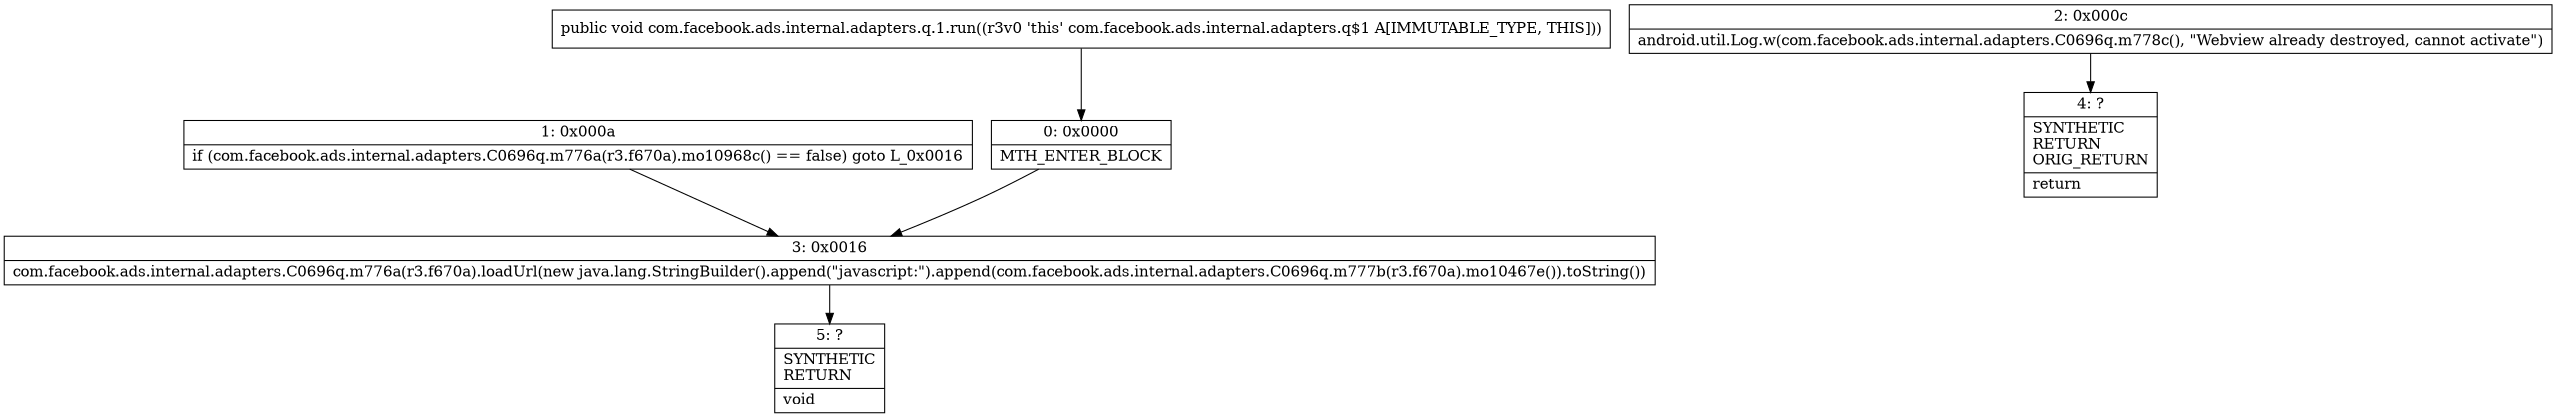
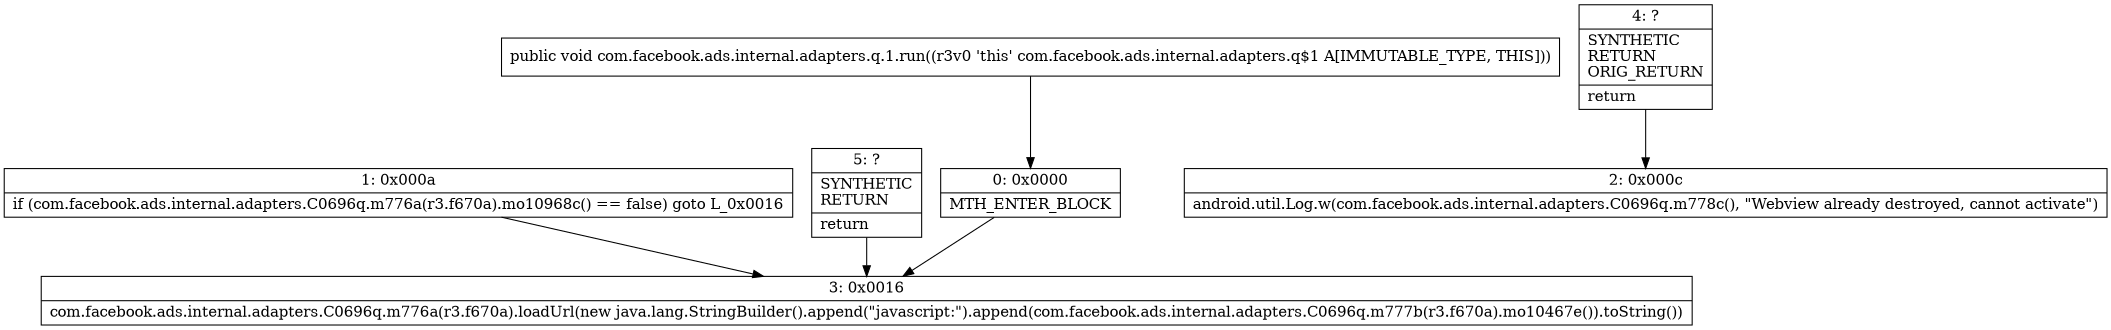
(2091, 68) -> (1646, 134)
(830, 299) -> (867, 252)
(800, 400) -> (844, 225)
